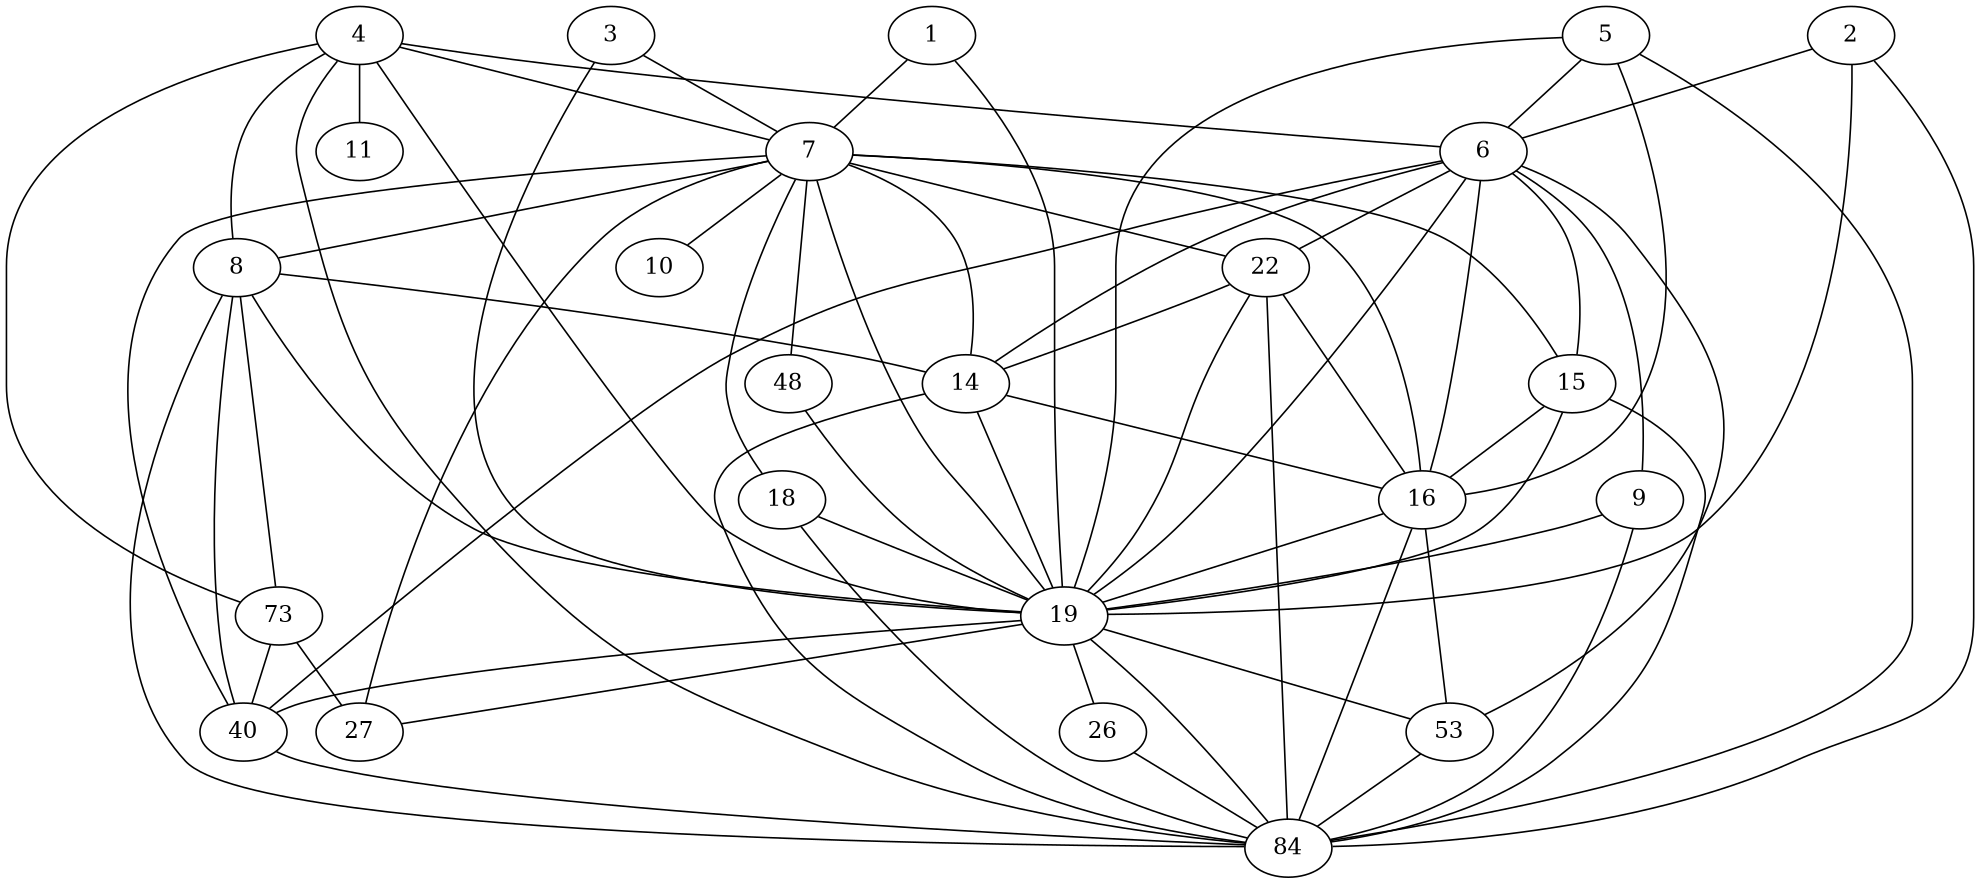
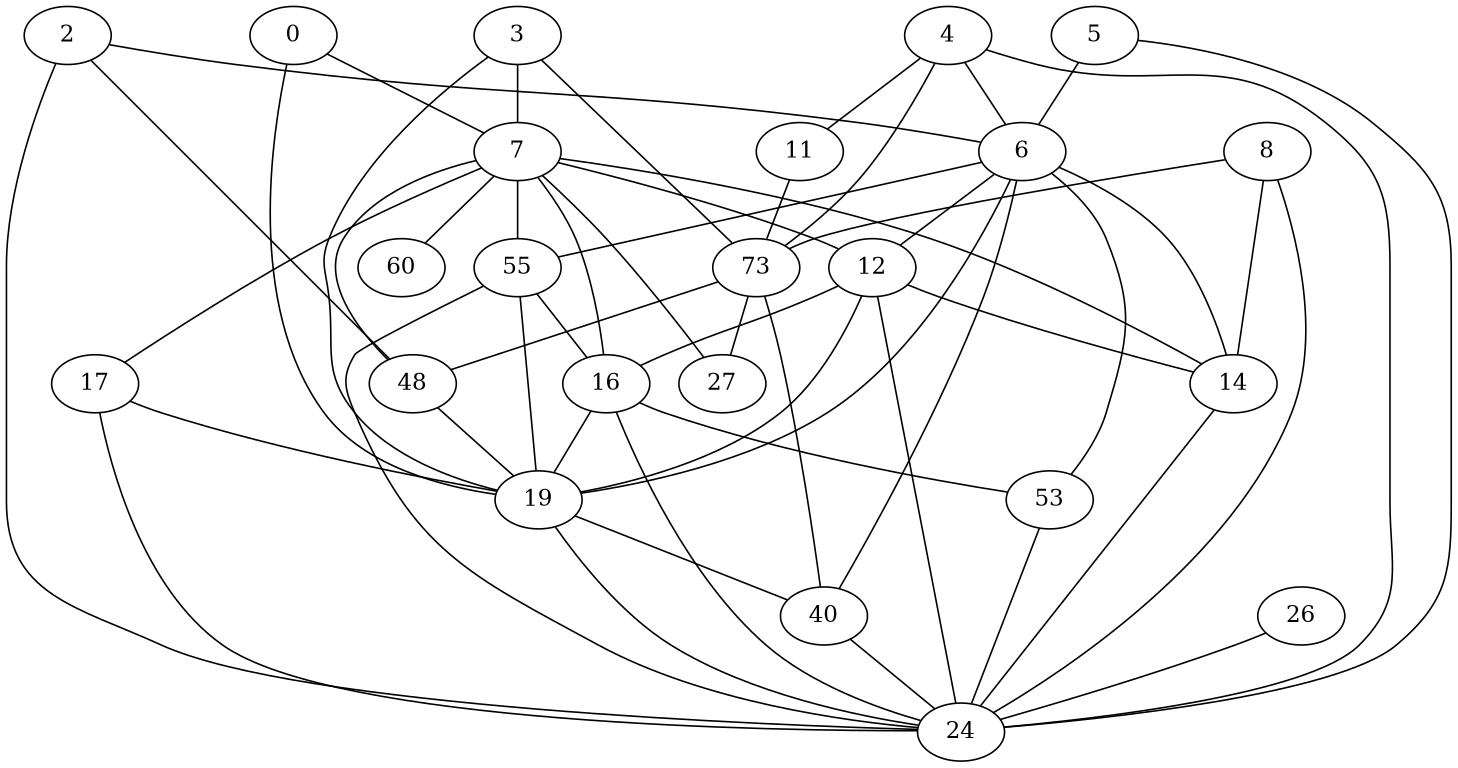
(932, 35) -> (293, 35)
(593, 96) -> none
(245, 129) -> none
none -> (637, 151)
(1156, 165) -> none
(536, 207) -> none
none -> (778, 209)
(251, 212) -> none
(660, 268) -> (402, 268)
(1266, 268) -> (872, 268)
none -> (585, 326)
(1460, 327) -> none
(1661, 332) -> none
(1572, 384) -> (518, 268)
(622, 408) -> none
(907, 412) -> none
(1194, 442) -> none
(215, 500) -> none
(782, 500) -> (95, 384)
(1015, 500) -> none
(1640, 500) -> none
(1655, 553) -> (240, 210)
(562, 557) -> none
(712, 674) -> none
(1084, 674) -> none
(1257, 674) -> none
(1288, 848) -> (961, 732)
